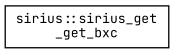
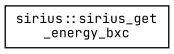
(87, 27) -> (87, 27)
